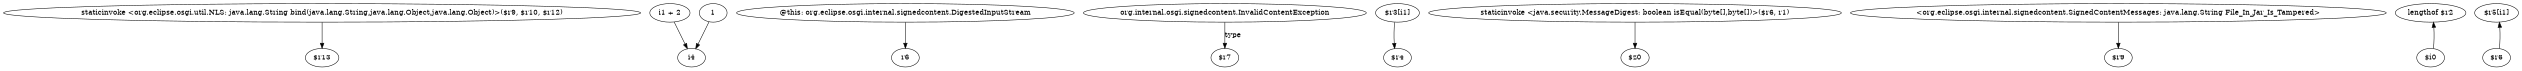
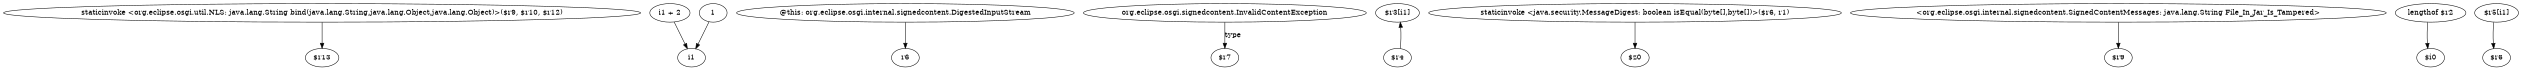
(1225, 13) -> (1225, 13)
(1394, 33) -> (1401, 38)
(2434, 38) -> (2427, 33)
(2500, 38) -> (2493, 33)
(692, 58) -> (692, 58)
